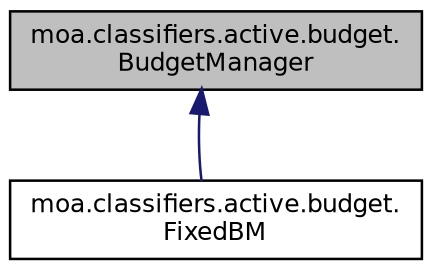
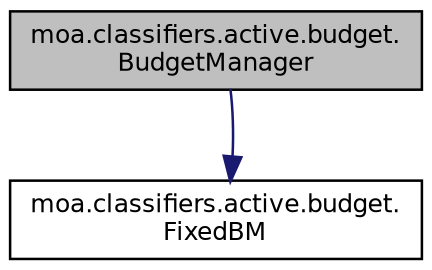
(199, 148) -> (233, 123)
